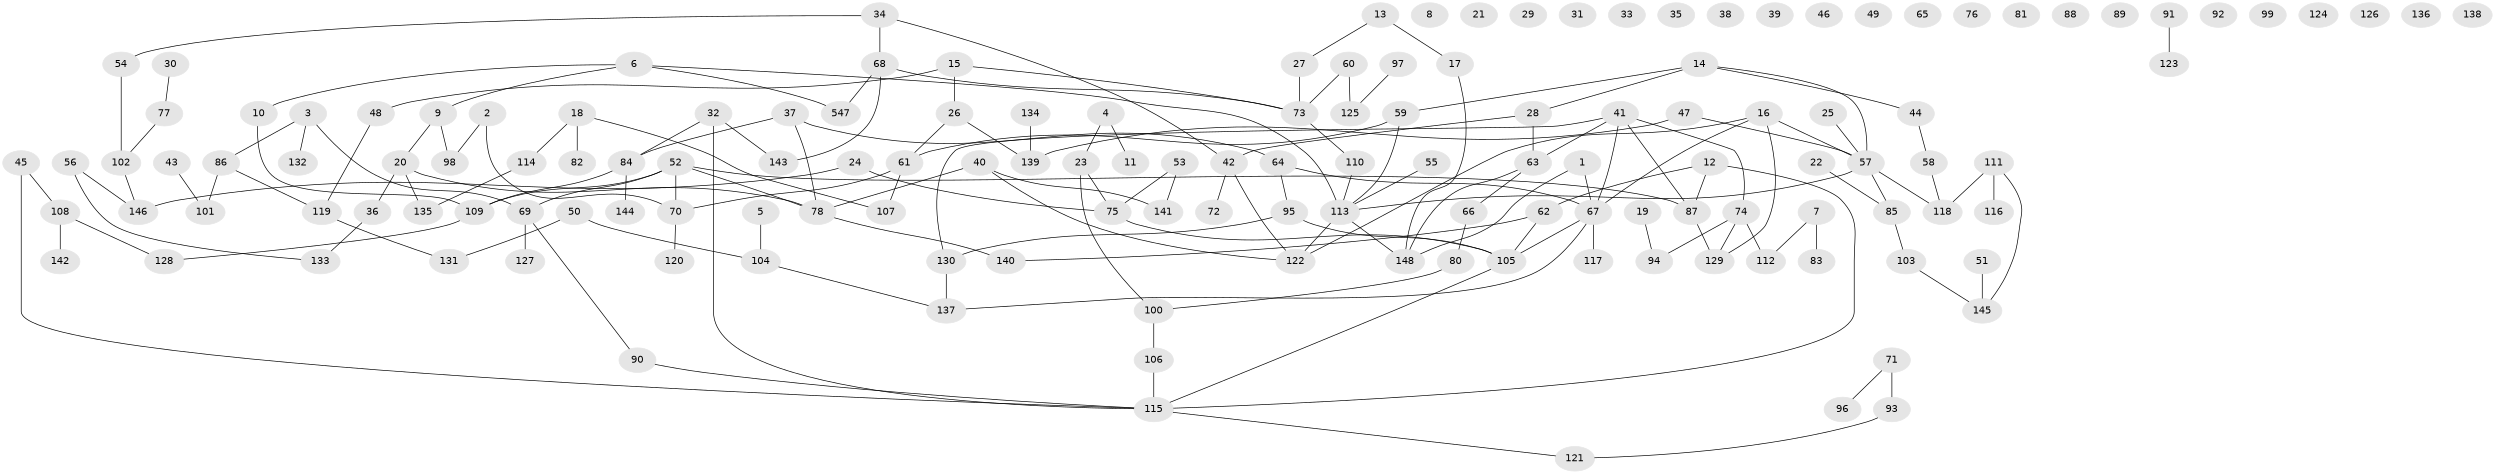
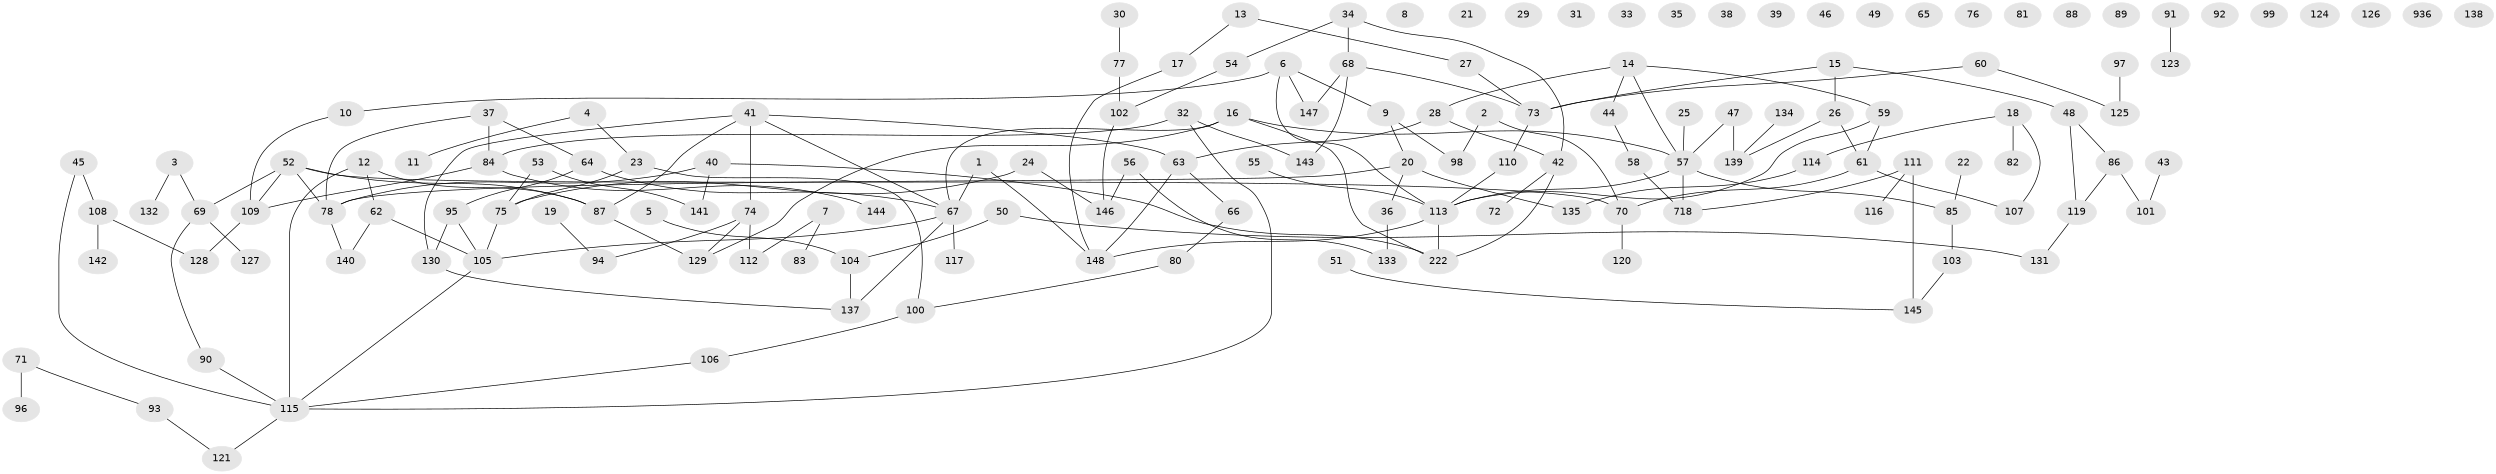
(2421, 15) -> (2423, 15)
(841, 114) -> (1309, 114)
(265, 138) -> (2092, 138)
(1943, 212) -> (1683, 212)
(1295, 262) -> (1439, 262)
